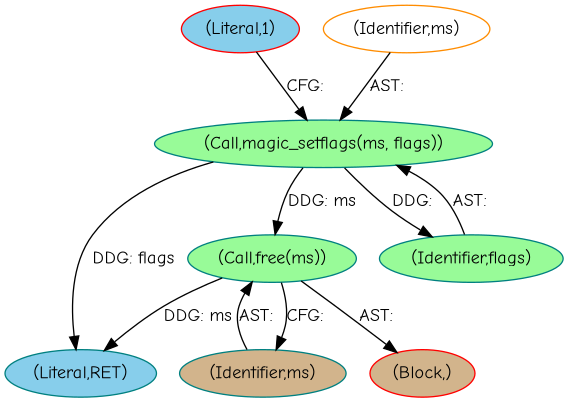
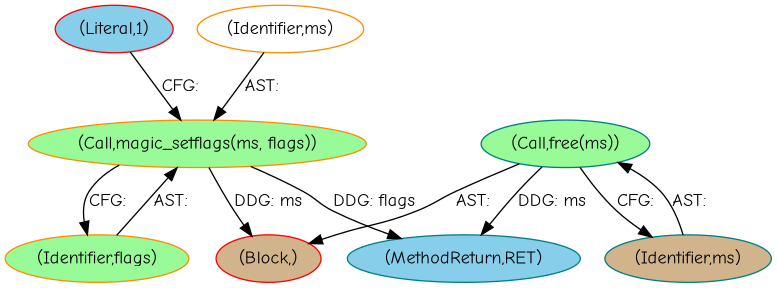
(324, 144) -> (197, 144)
(287, 193) -> (226, 197)
(415, 201) -> (111, 201)
(471, 259) -> (97, 259)
(81, 373) -> (464, 259)
